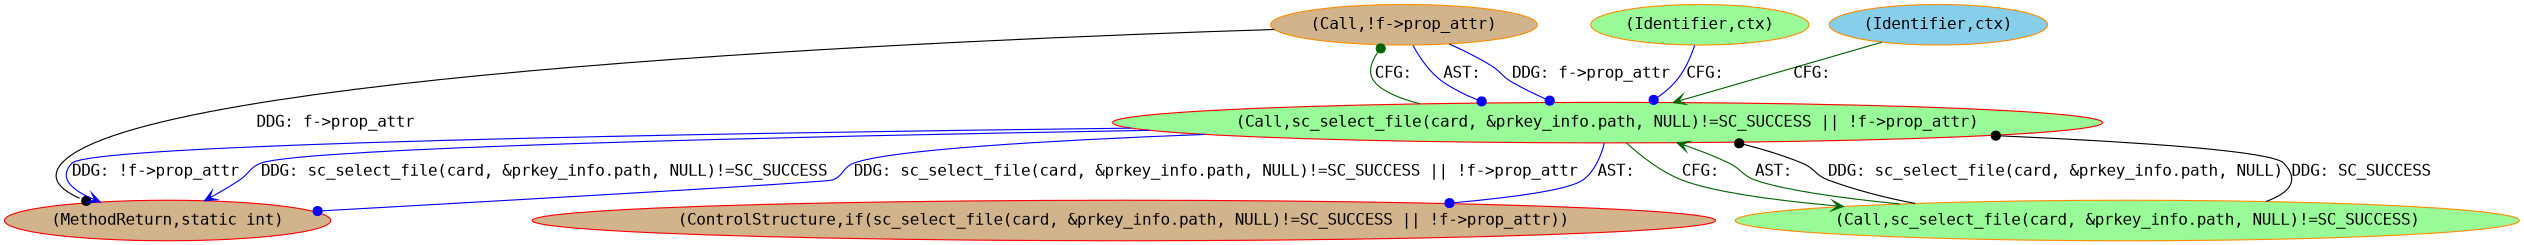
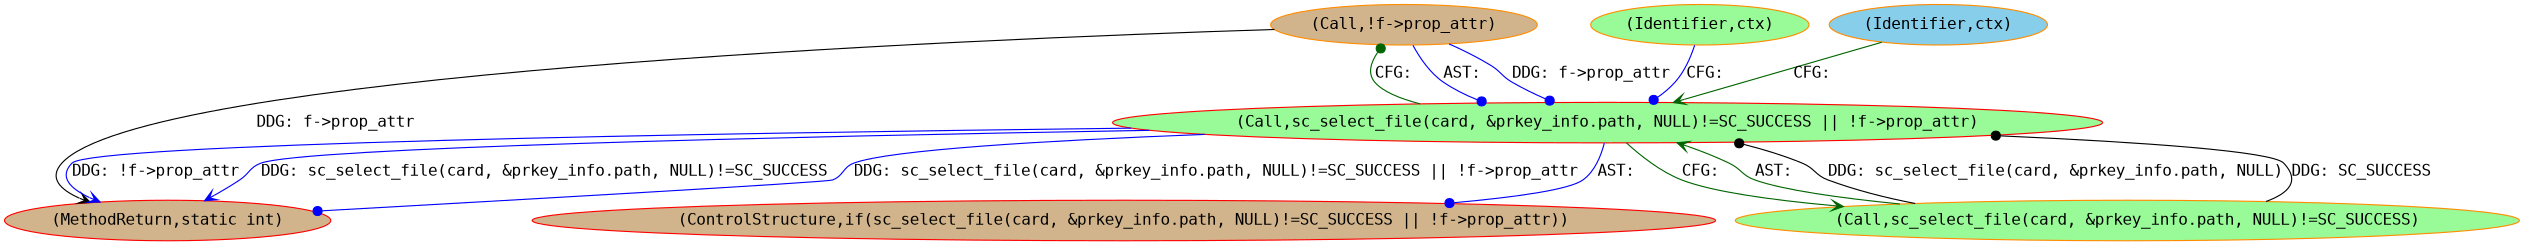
(638, 62) -> (638, 62)
